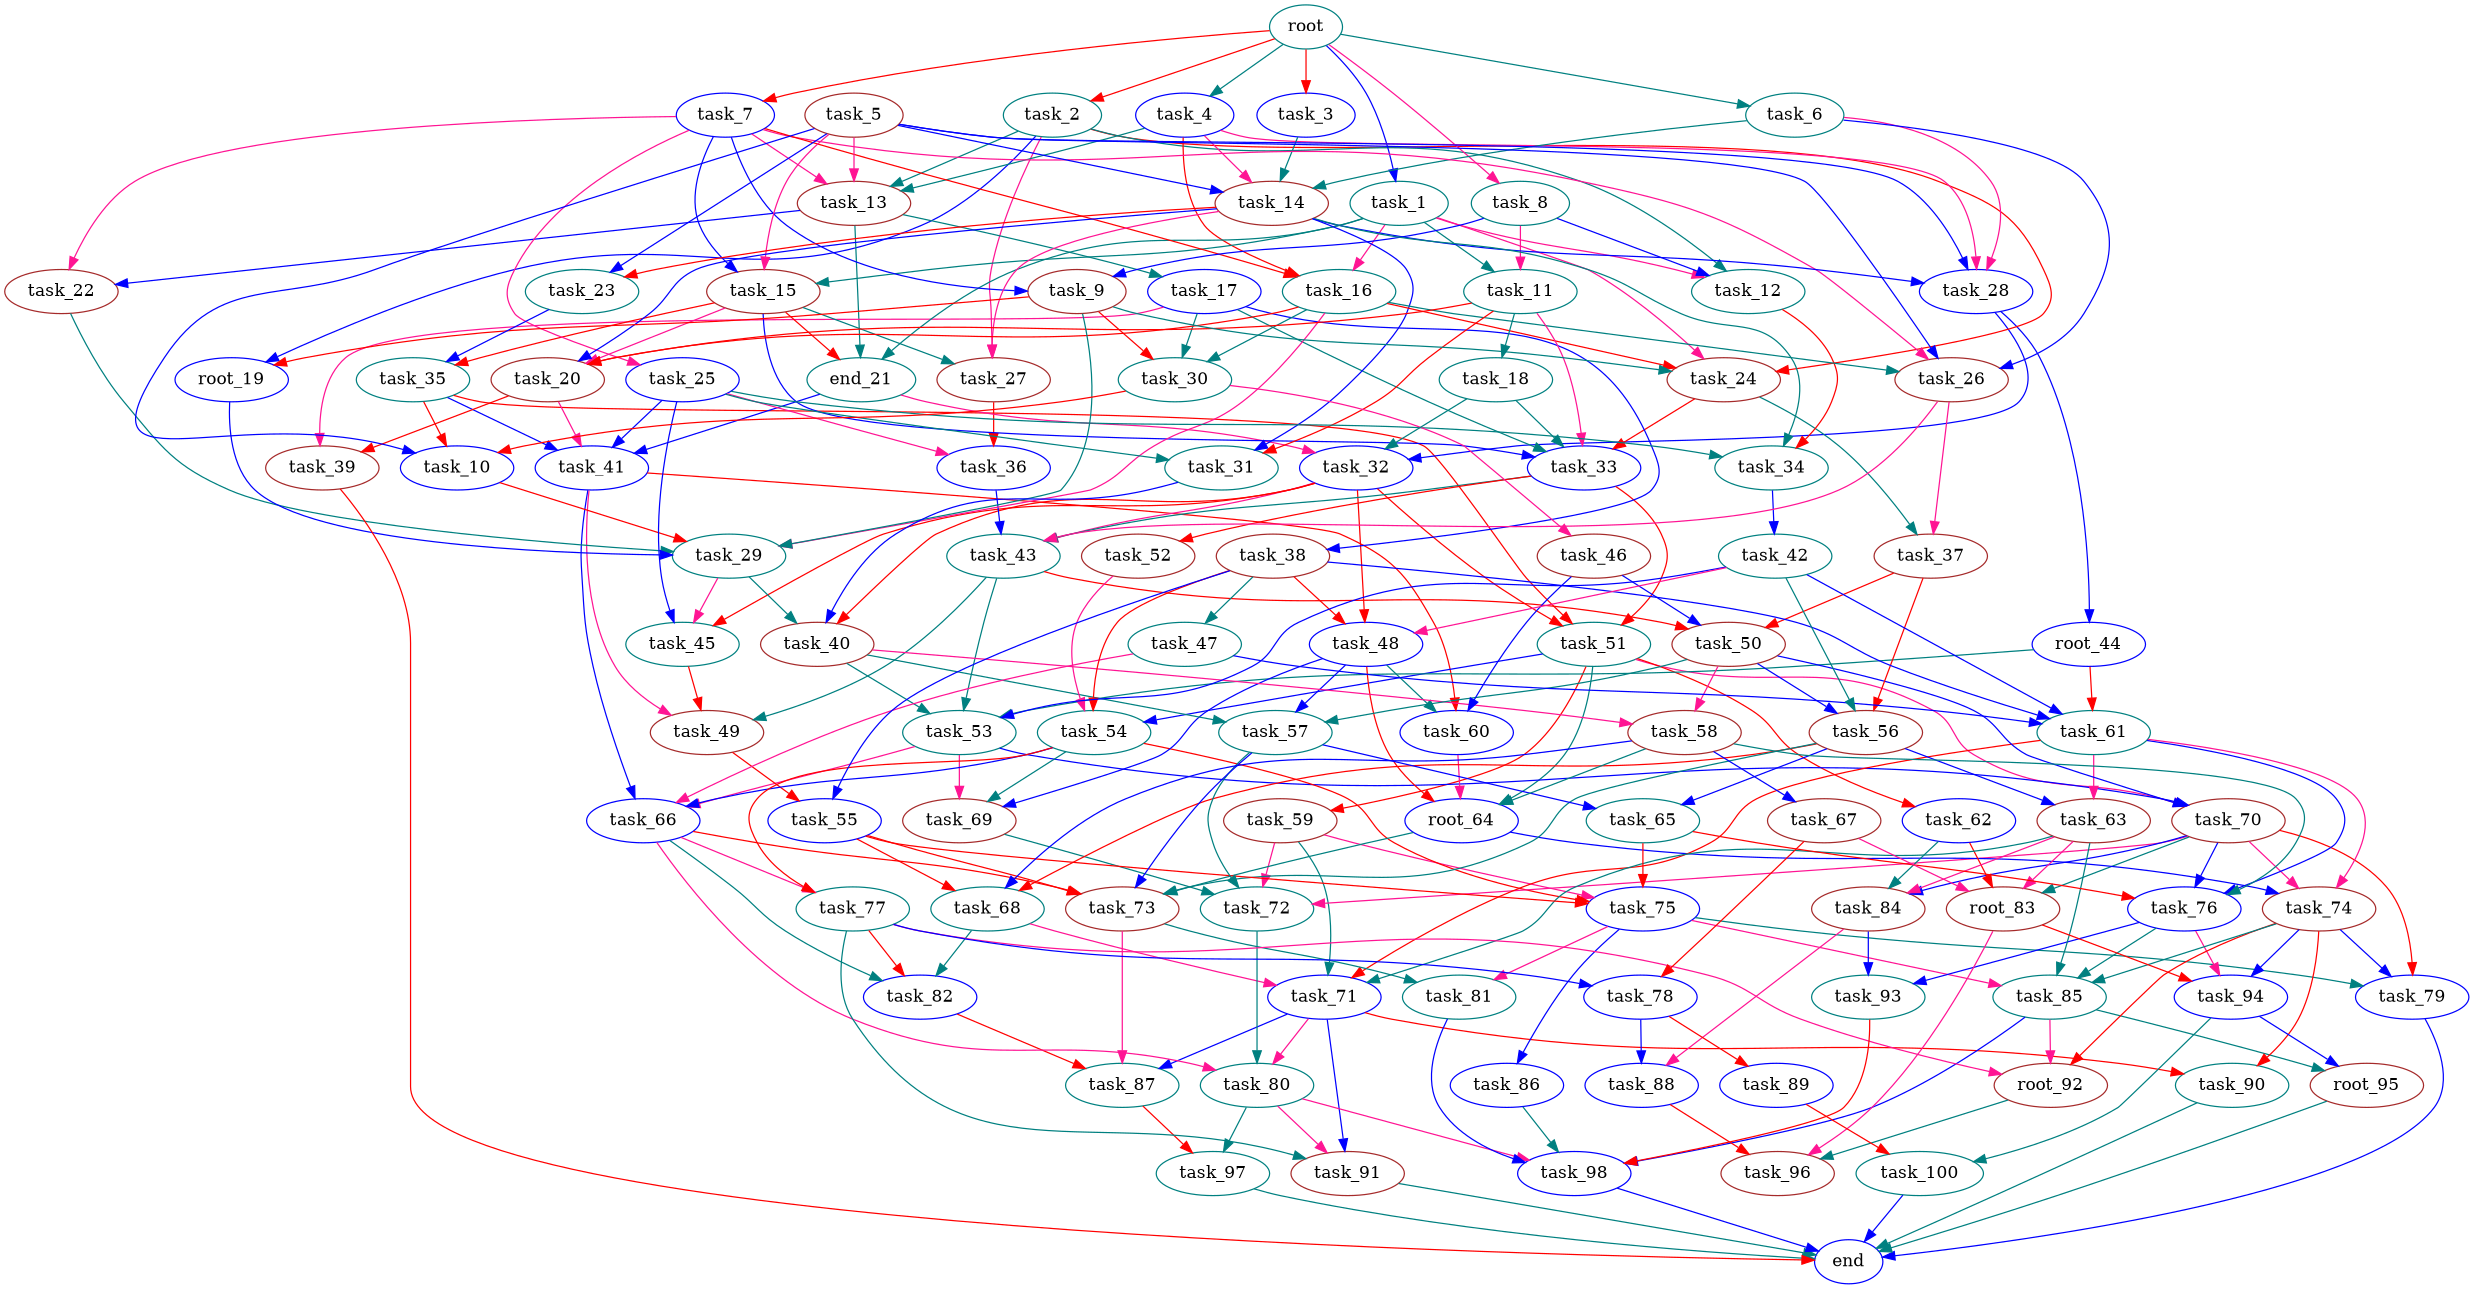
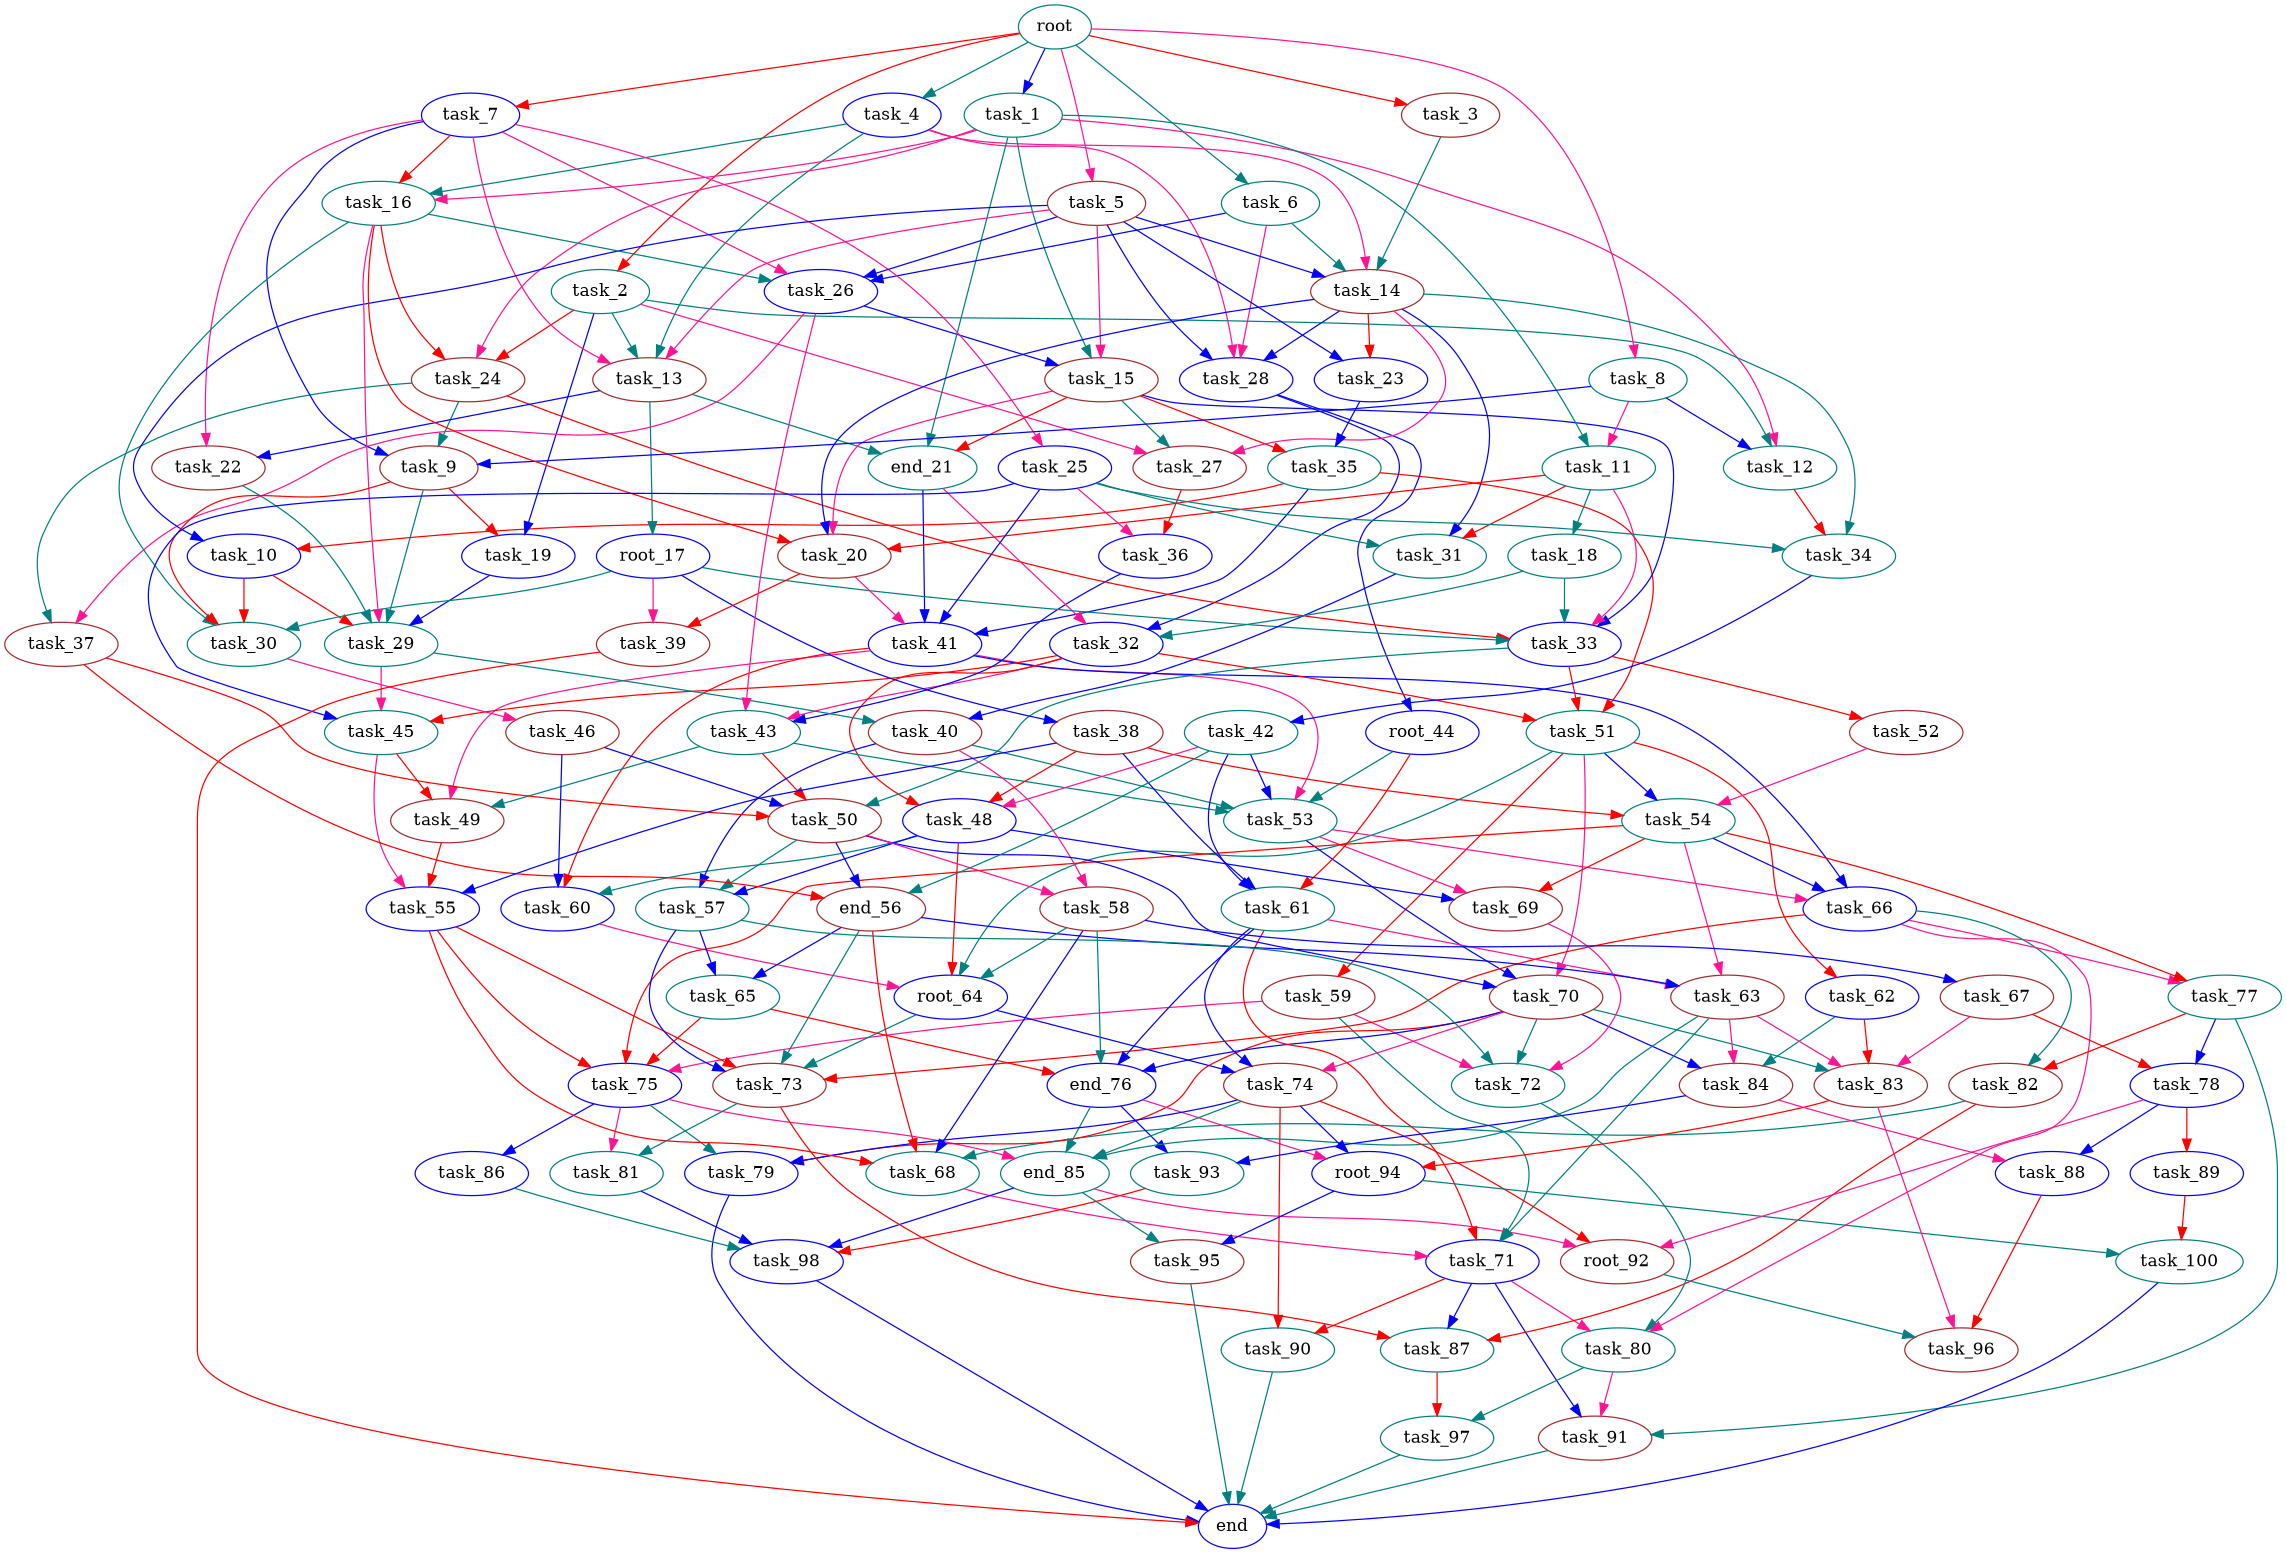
none -> (1076, 106)
(1306, 115) -> (1451, 115)
(695, 204) -> (942, 330)
(1206, 227) -> (664, 154)
(582, 292) -> (1371, 380)
(1204, 292) -> (653, 556)
(1371, 344) -> (454, 411)
(232, 380) -> (518, 556)
(1952, 380) -> (821, 292)
(787, 419) -> (244, 594)
(1294, 503) -> (1293, 664)
(965, 523) -> none
(1185, 644) -> none
none -> (1250, 684)
(1040, 687) -> (772, 787)
(1866, 733) -> (871, 909)
(1032, 773) -> (1600, 861)
(2312, 773) -> (1205, 991)
none -> (375, 819)
(1074, 854) -> (1620, 990)
(1757, 874) -> (1530, 1036)
none -> (1701, 903)
(2003, 909) -> (1871, 1085)
(2184, 909) -> (1101, 1085)
(1451, 940) -> (1920, 1168)
(958, 948) -> (1545, 1133)
(1122, 991) -> (1050, 1286)
(920, 997) -> (2005, 1085)
(2050, 997) -> (1055, 1174)
(2231, 997) -> (1368, 1174)
(2367, 1085) -> (1187, 1262)
(1410, 1128) -> none
